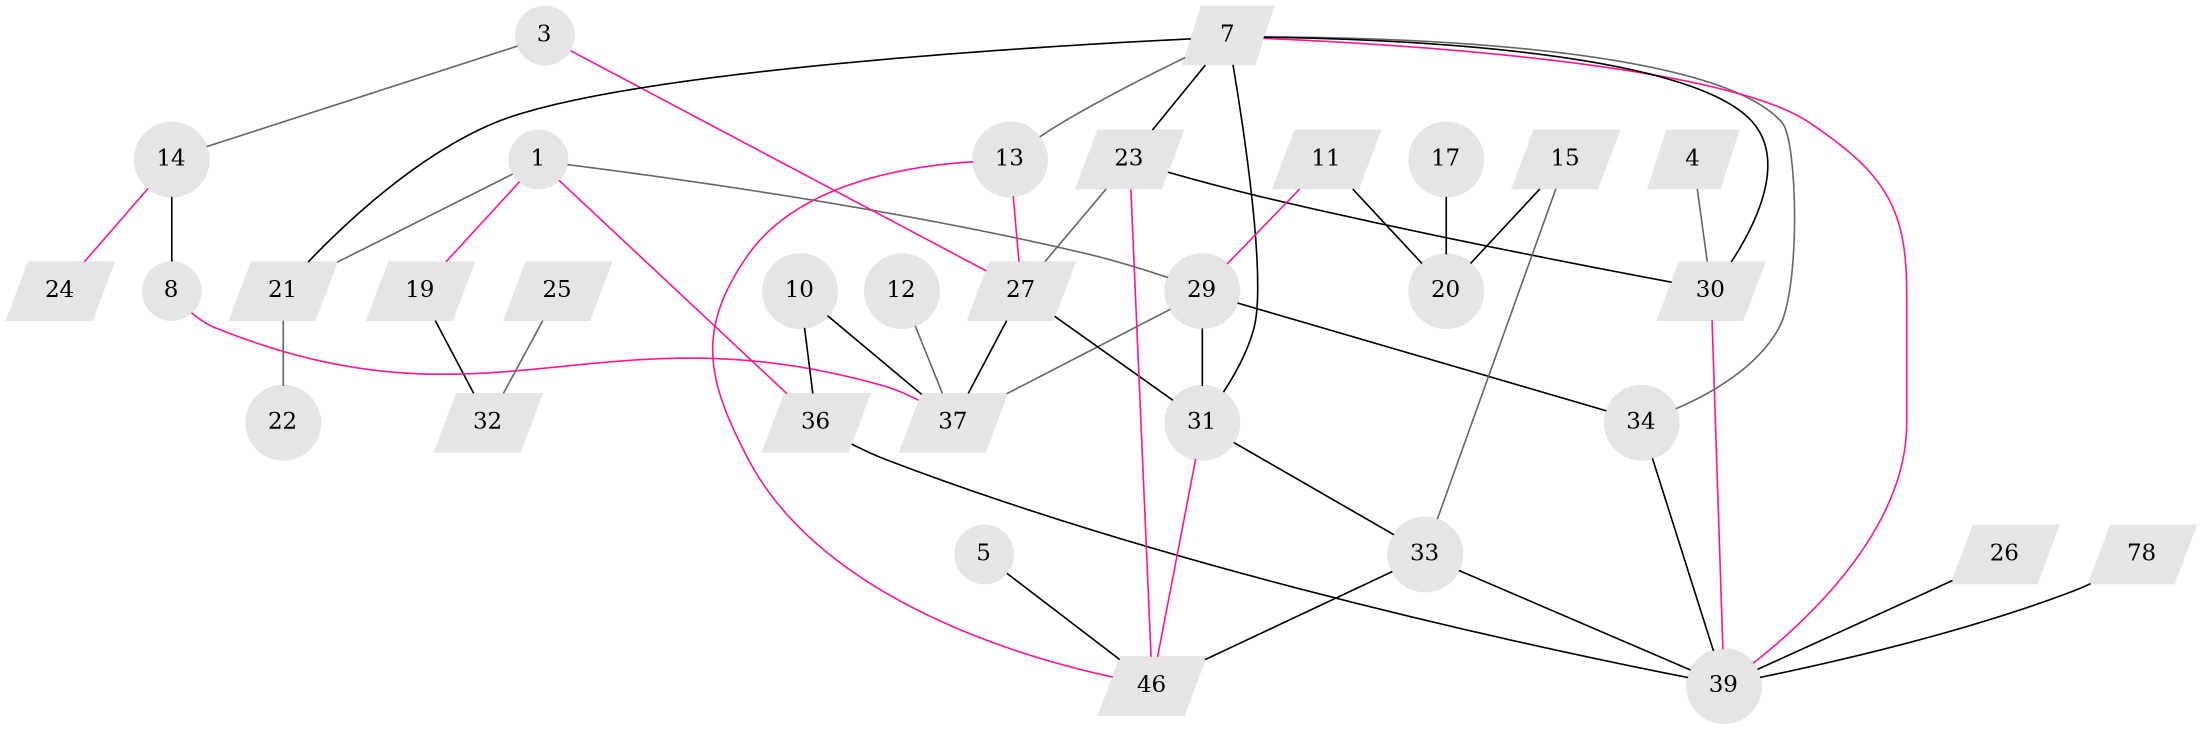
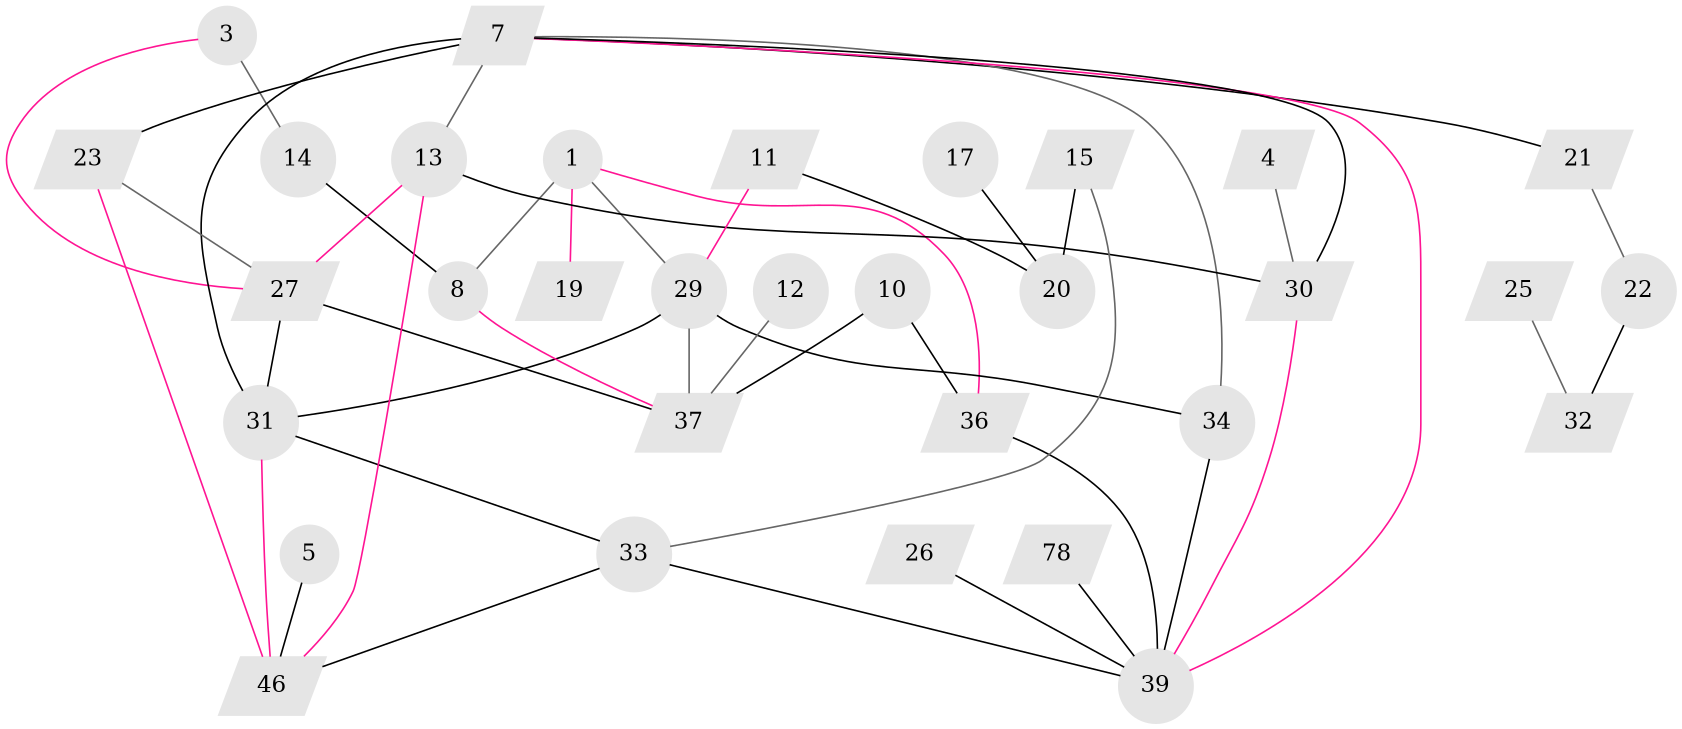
(425, 218) -> (515, 226)
(1419, 232) -> (860, 234)
(60, 291) -> none
(454, 357) -> (1608, 359)
